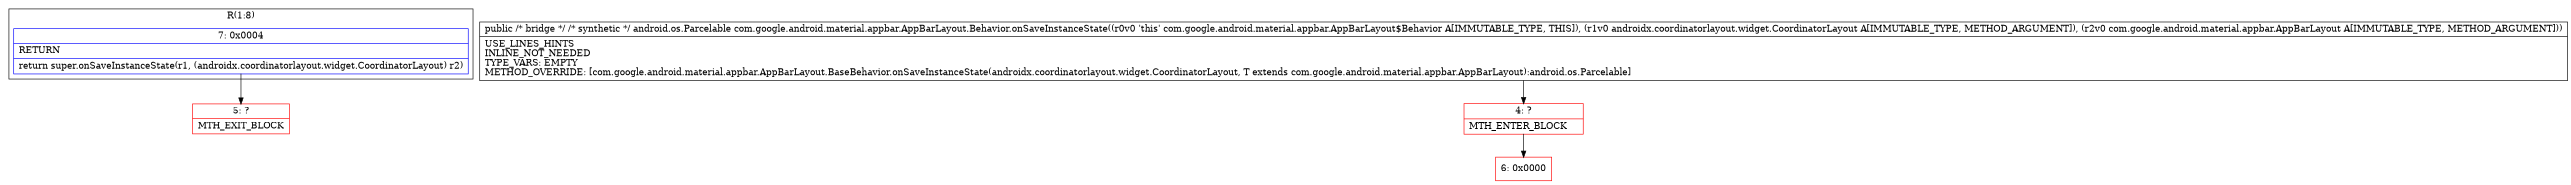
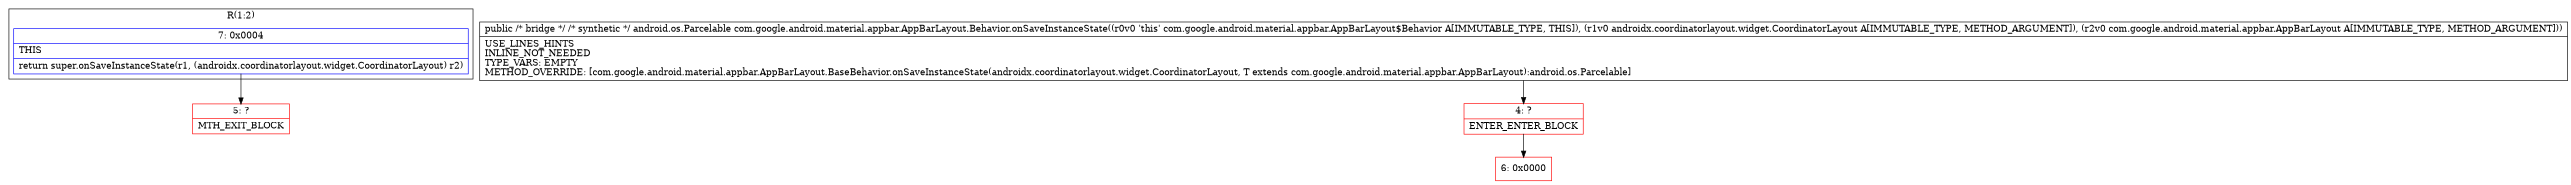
(241, 16) -> (241, 16)
(40, 51) -> (31, 51)
(1518, 126) -> (1524, 126)
